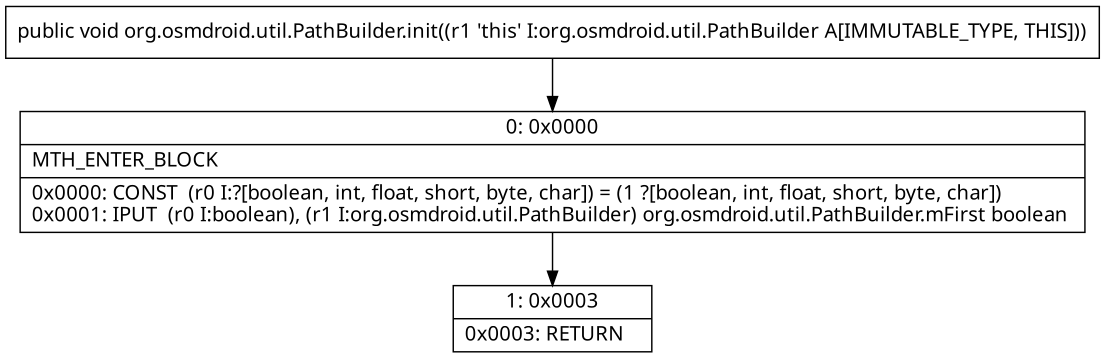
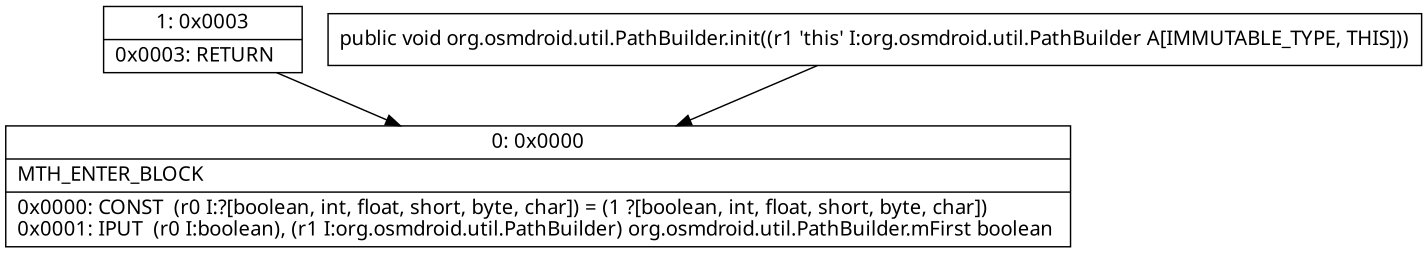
(553, 252) -> (332, 96)
